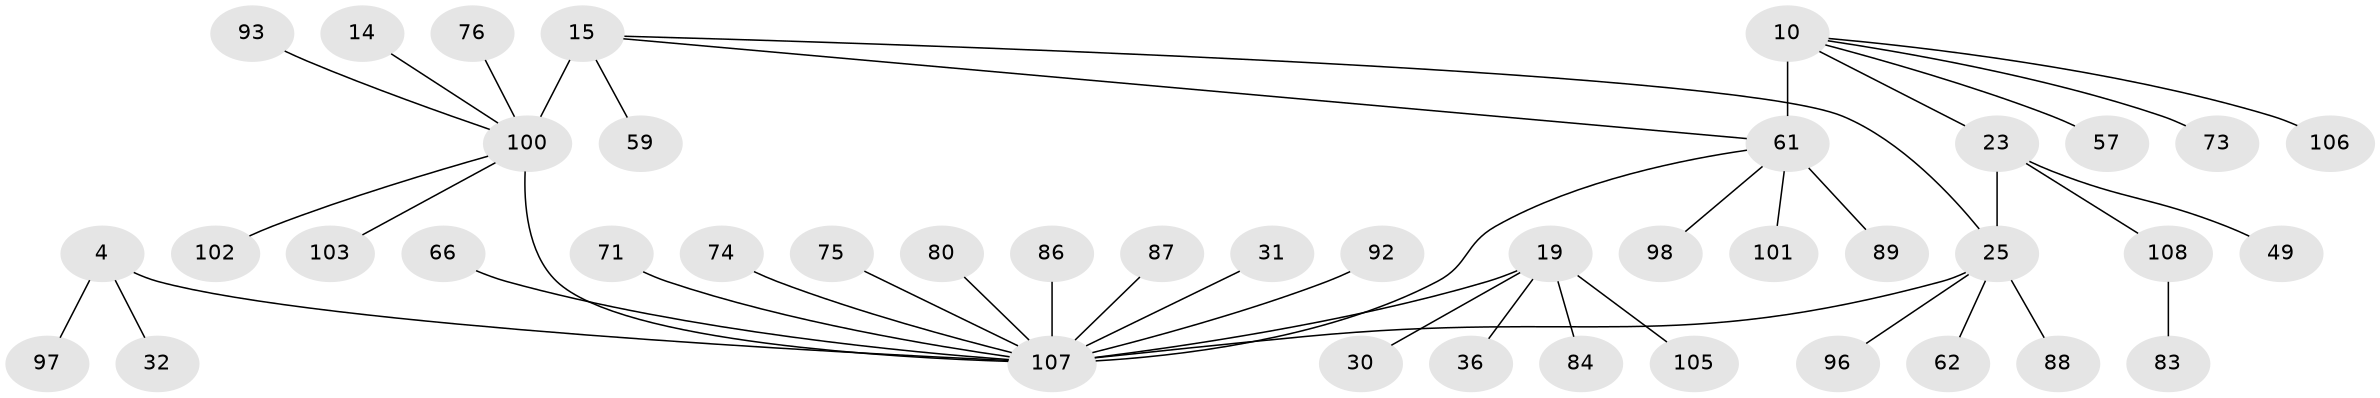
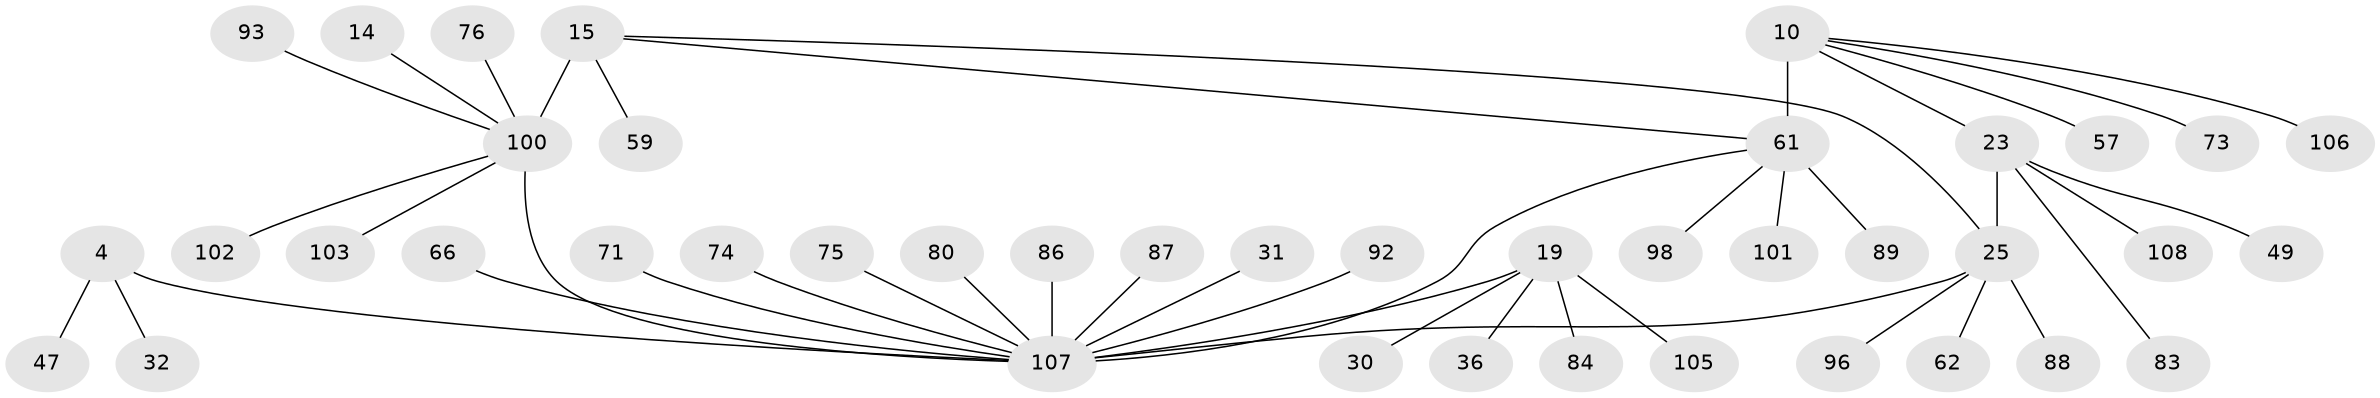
(2168, 309) -> (2083, 254)
(47, 364) -> (47, 364)
